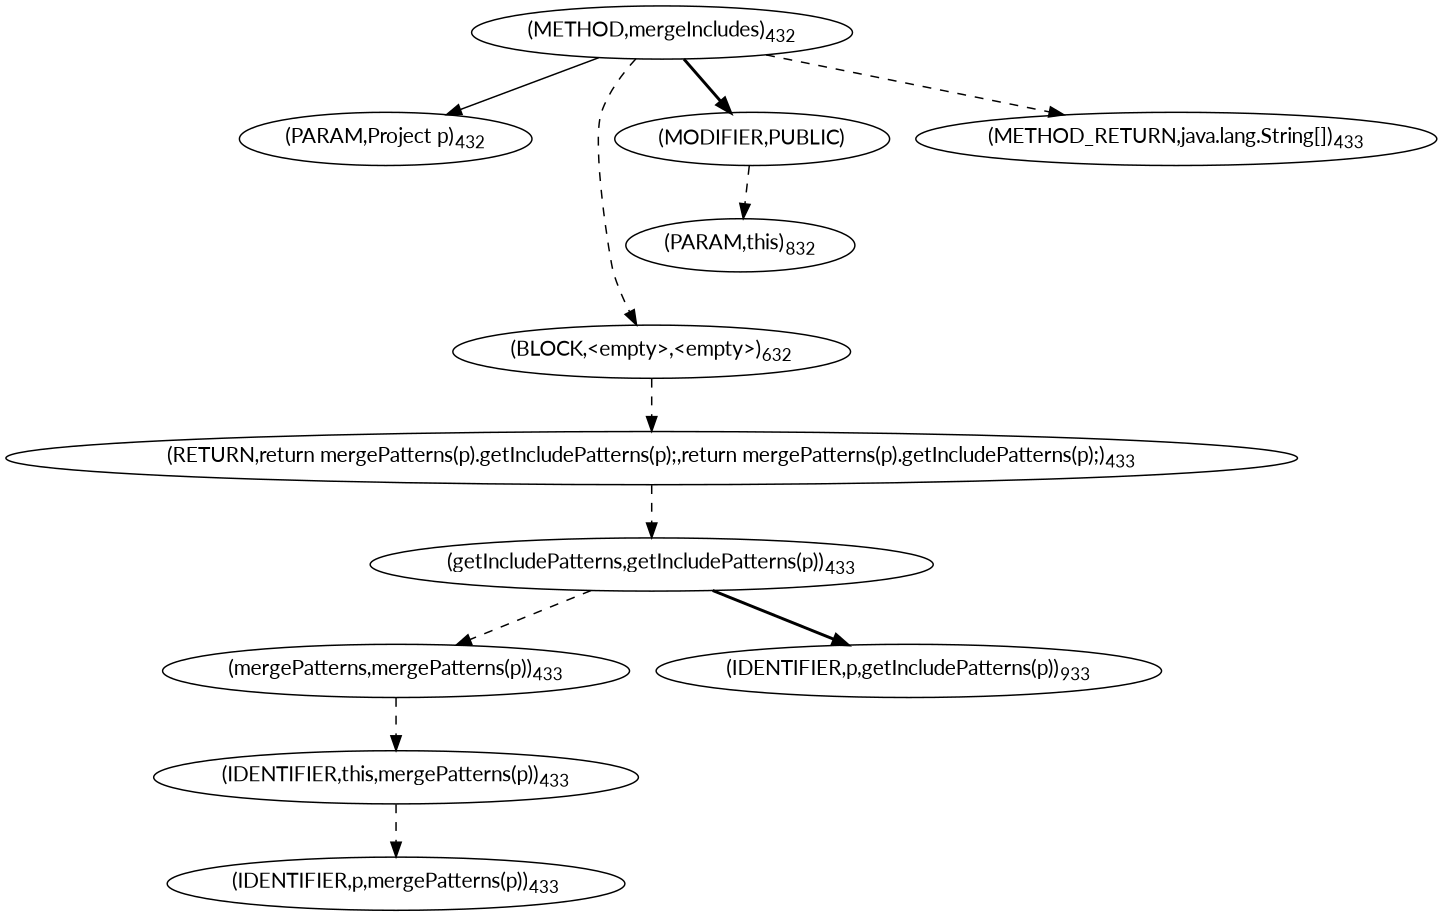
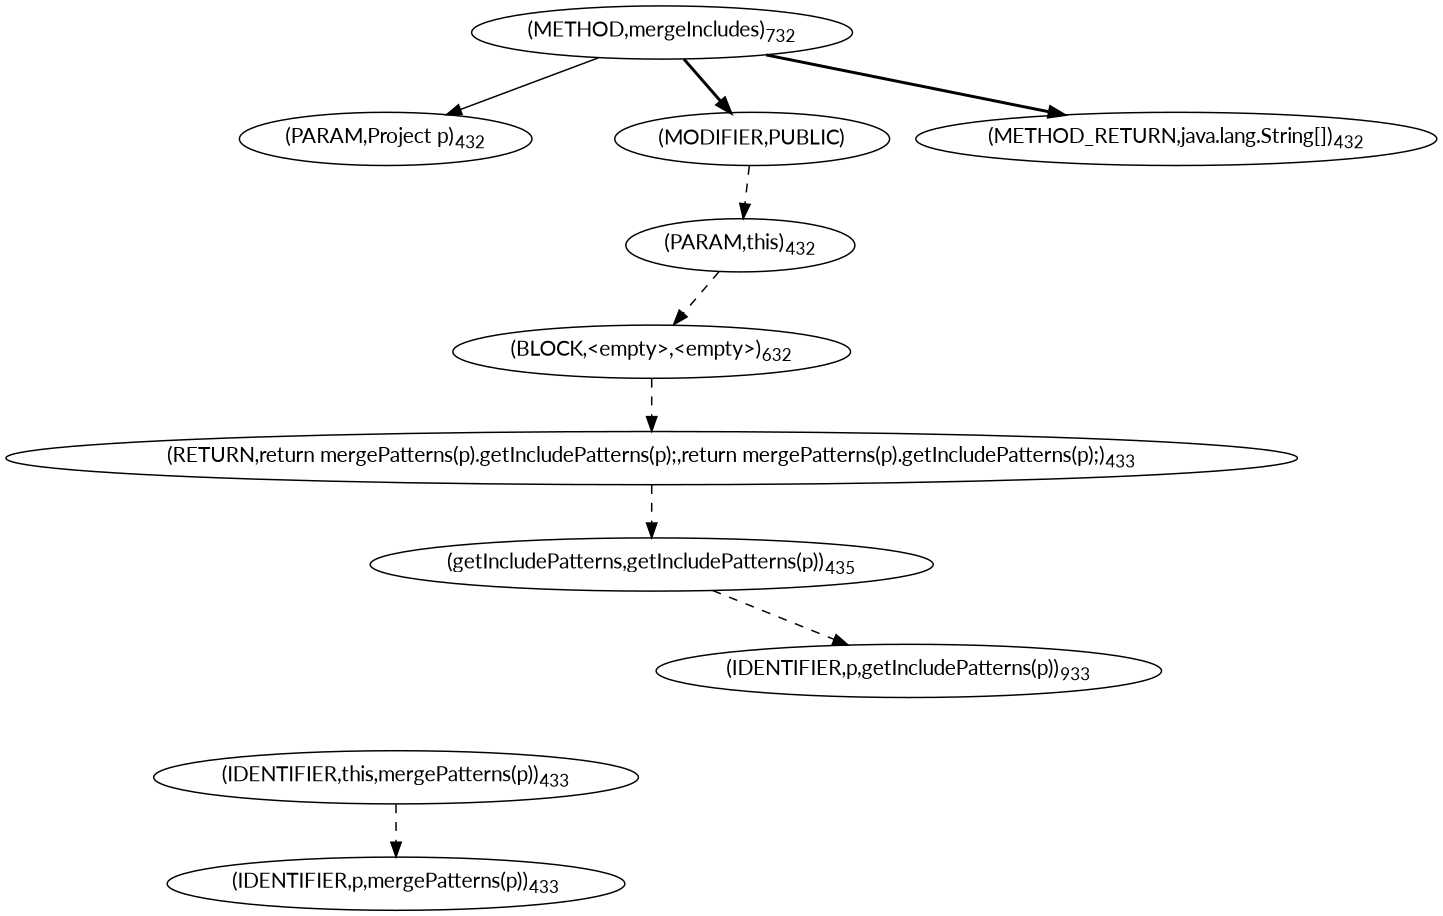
(781, 30) -> (781, 30)
(908, 83) -> (908, 83)
(1349, 137) -> (1349, 137)
(601, 182) -> (701, 292)
(801, 243) -> (801, 243)
(841, 562) -> (841, 562)
(773, 615) -> (773, 615)
(396, 671) -> none
